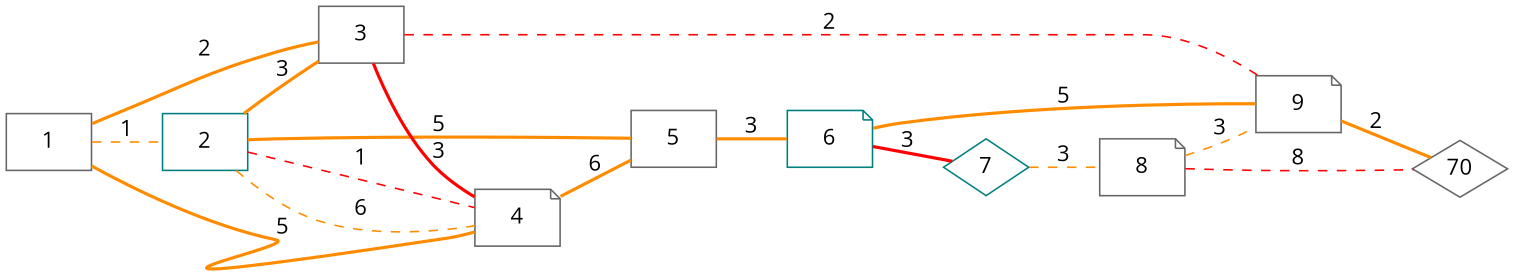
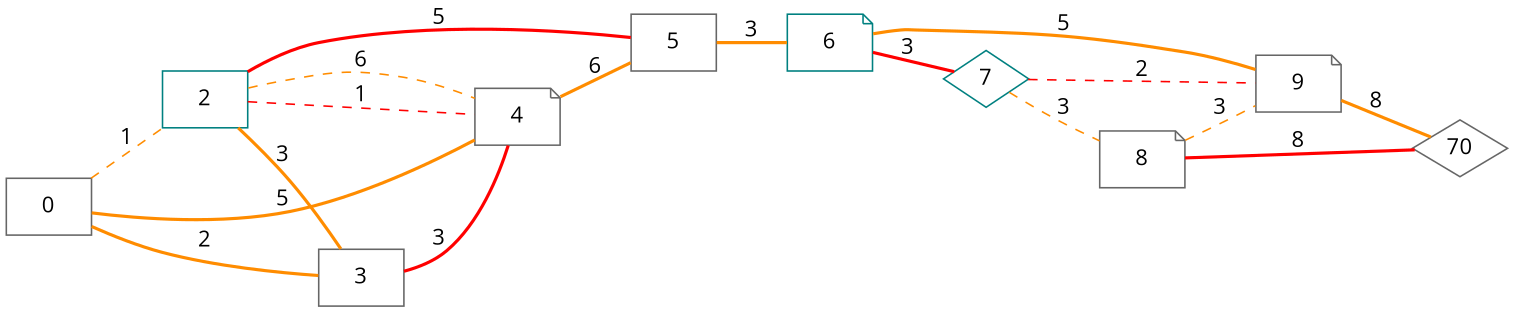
(836, 35) -> (1142, 81)
(1377, 122) -> (1377, 102)
(439, 137) -> (436, 30)
(49, 142) -> (49, 207)
(1300, 171) -> (1300, 154)
